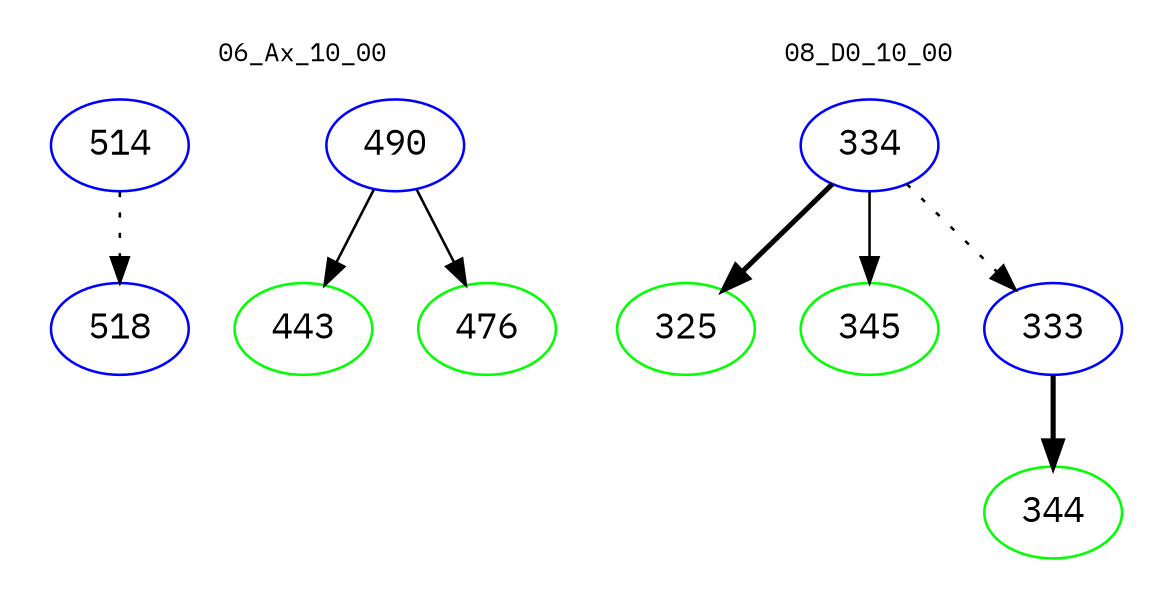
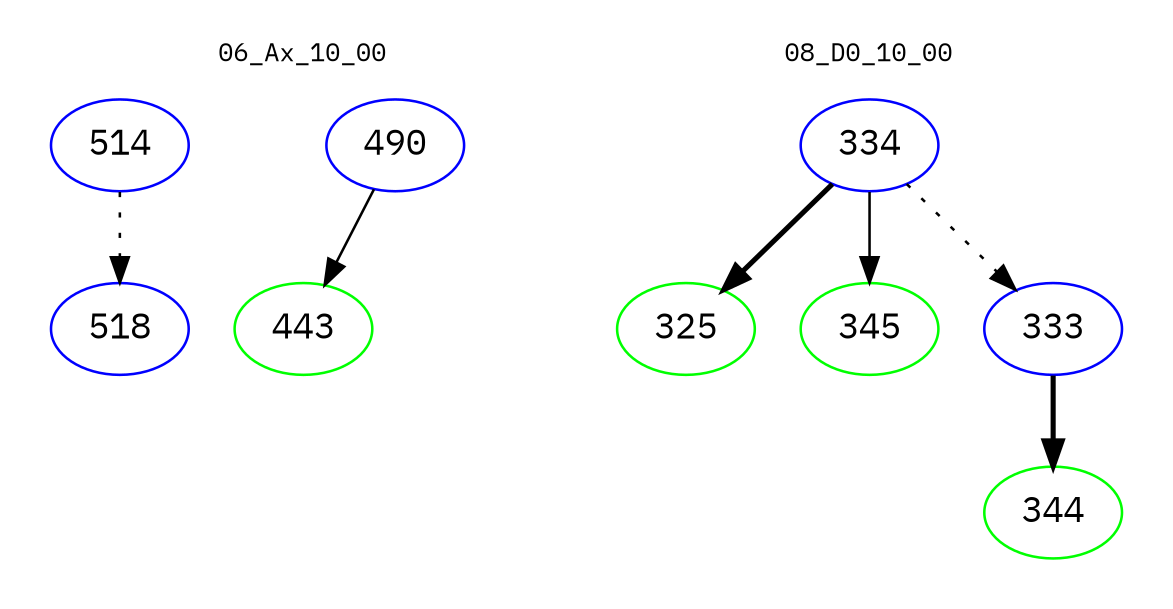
(487, 329) -> none
